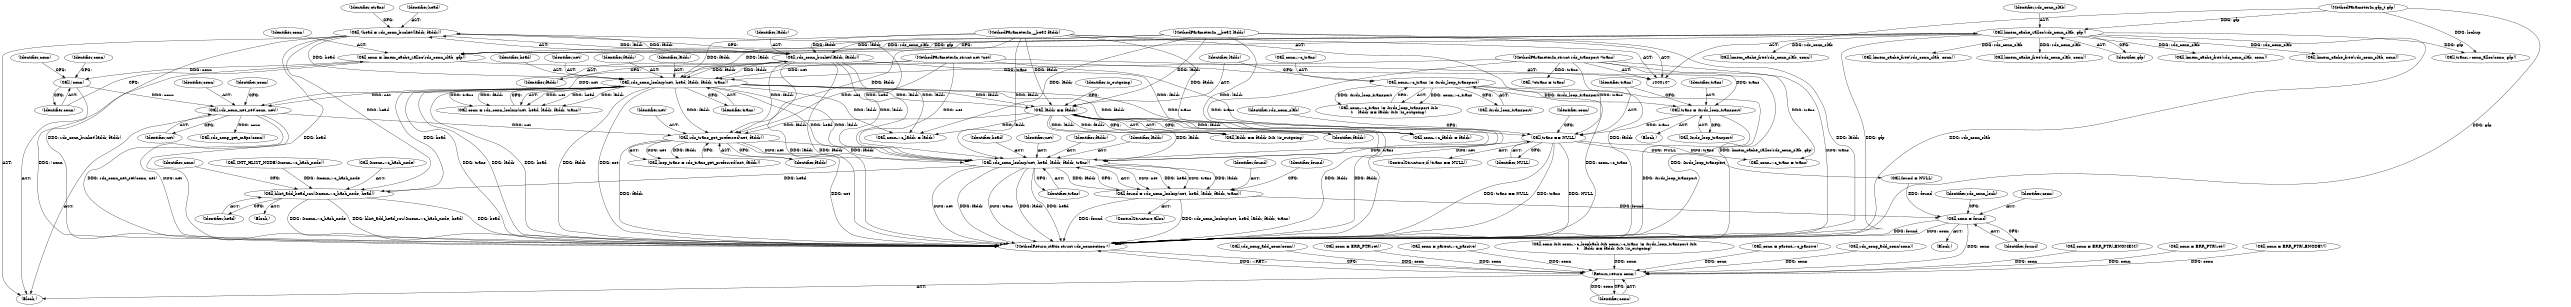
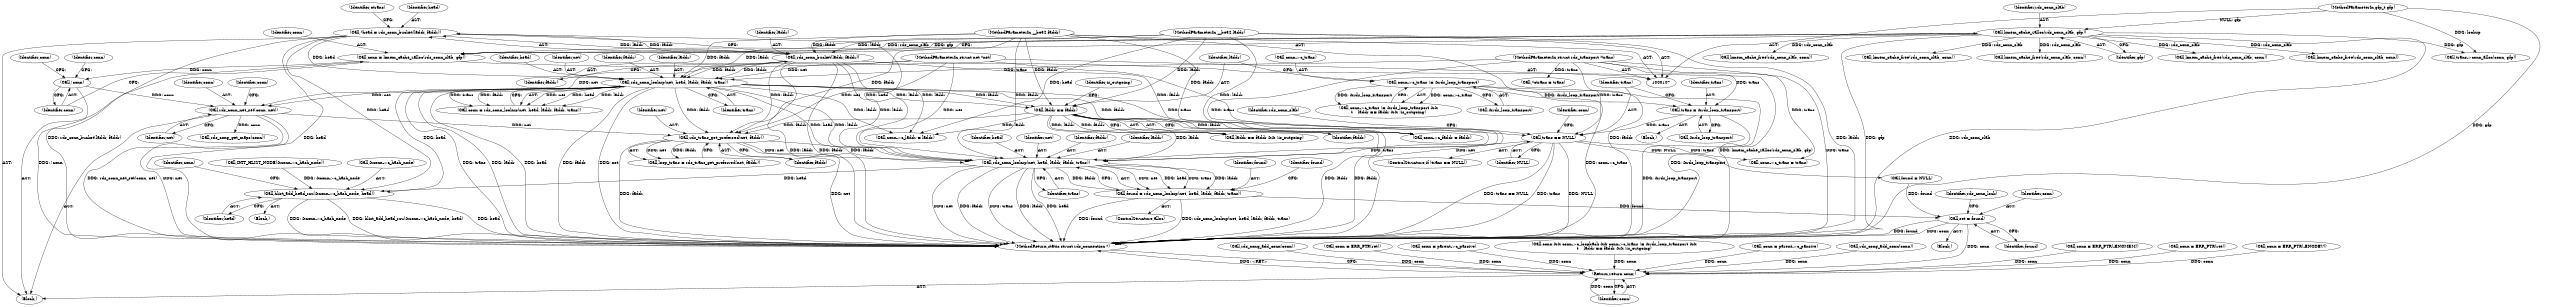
(2230, 20) -> (2230, 20)
(1061, 83) -> (1061, 83)
(1967, 219) -> (1967, 219)
